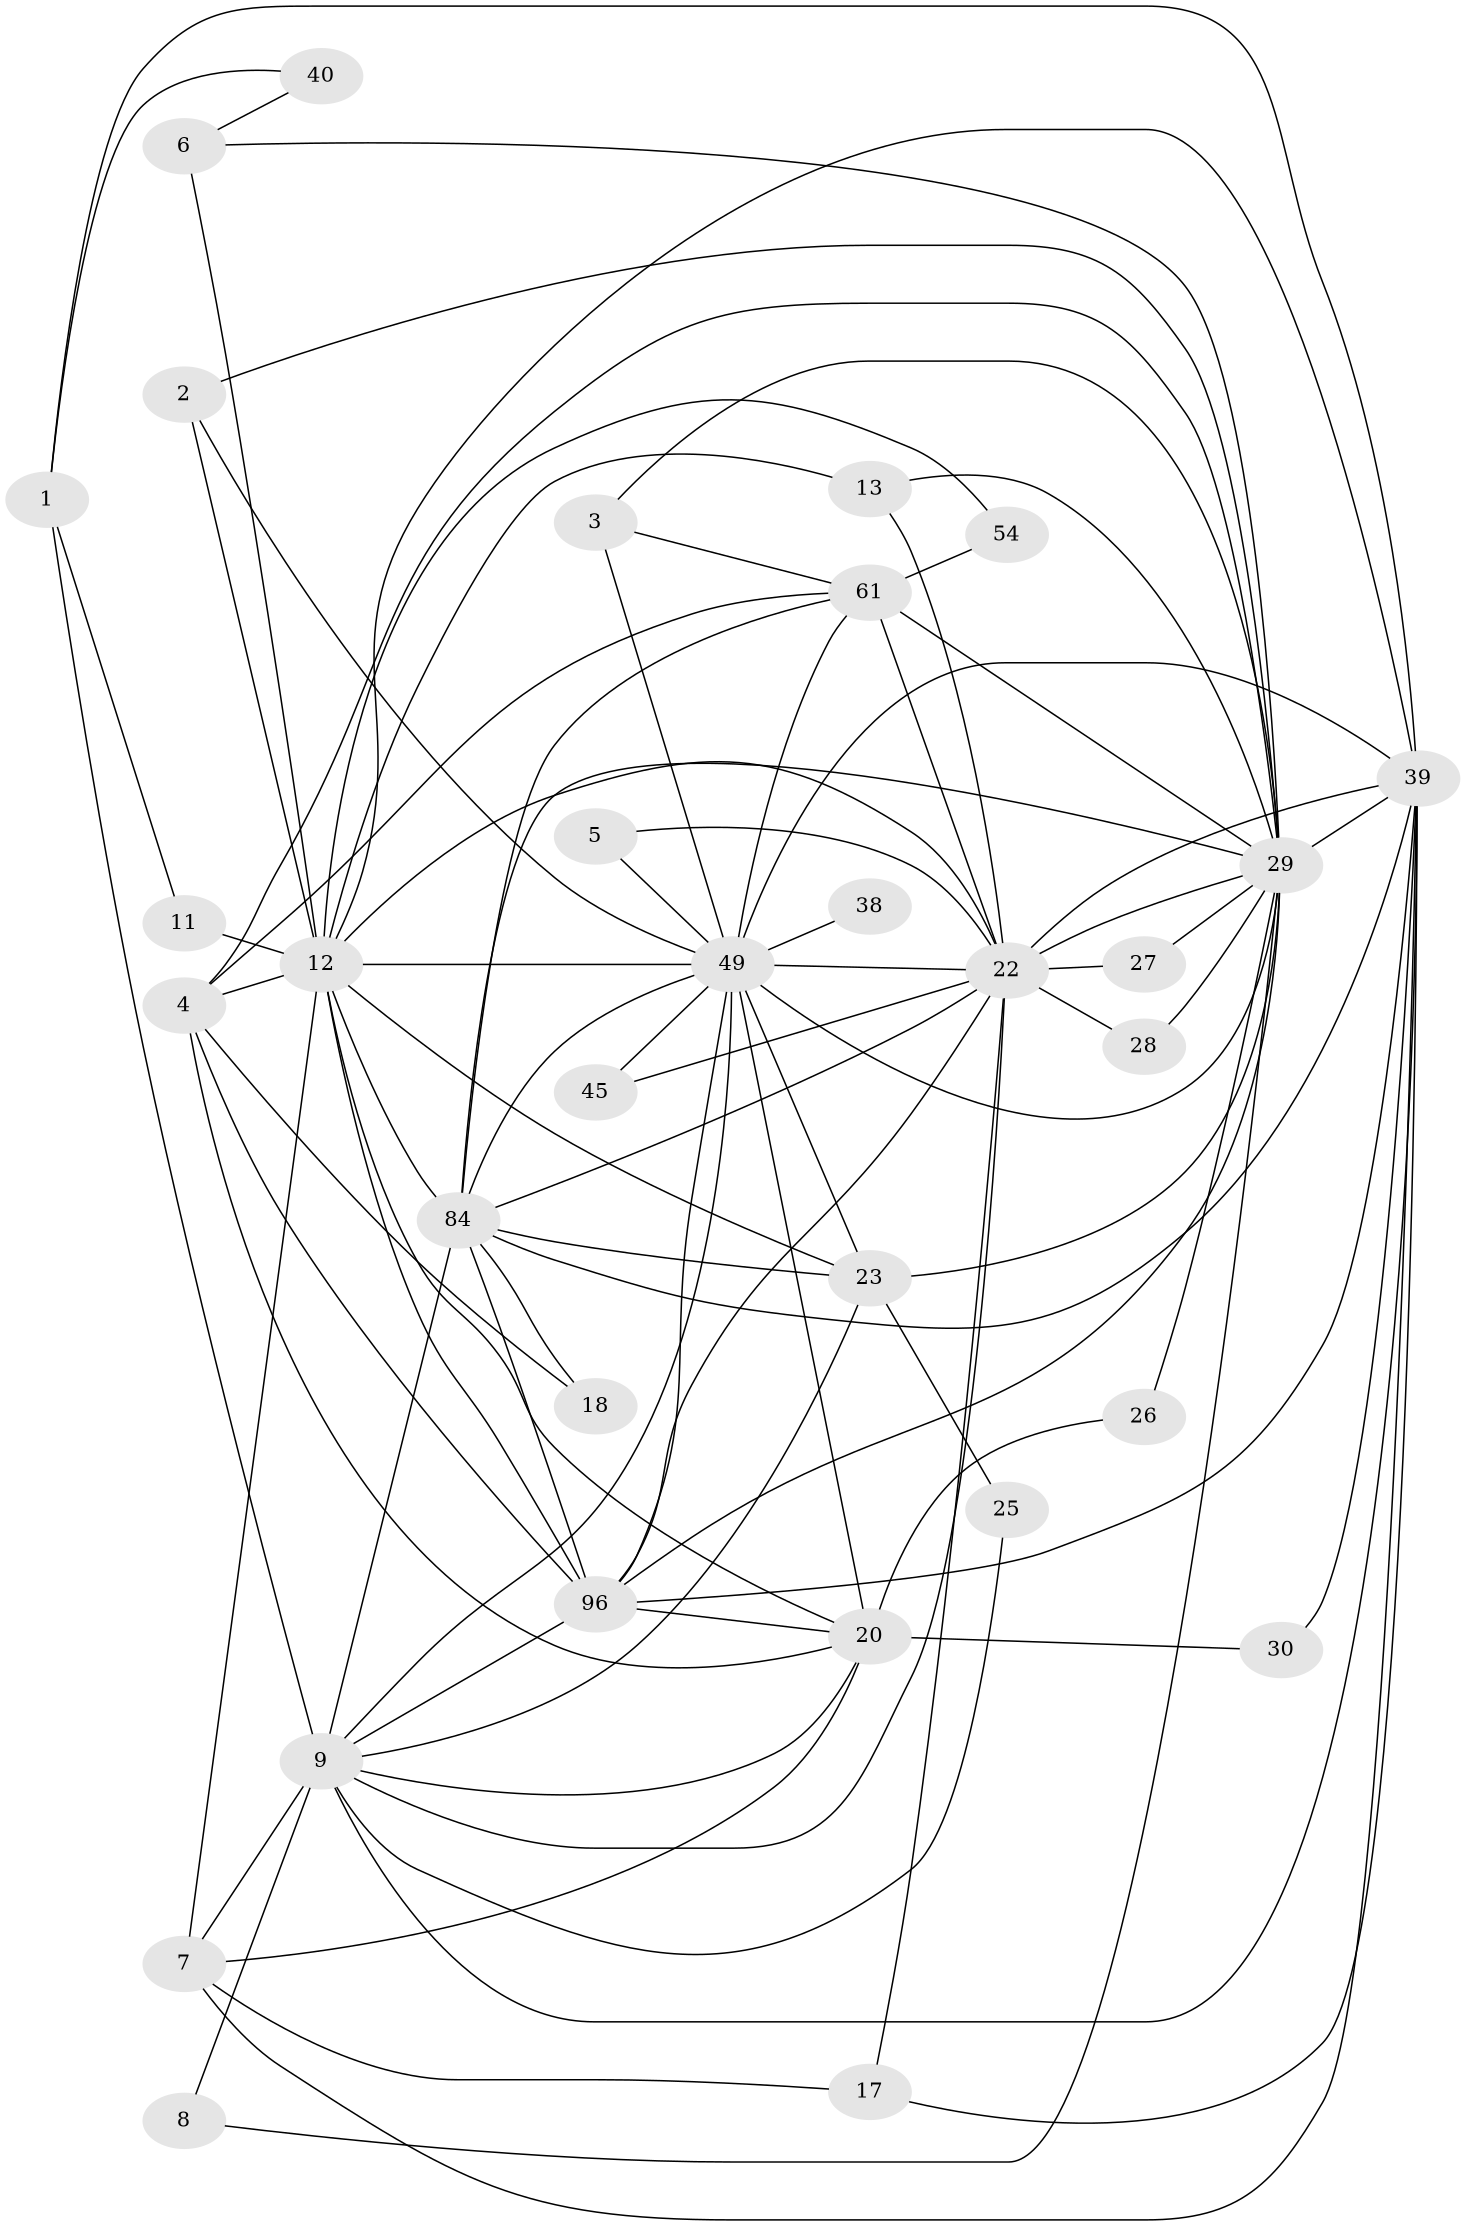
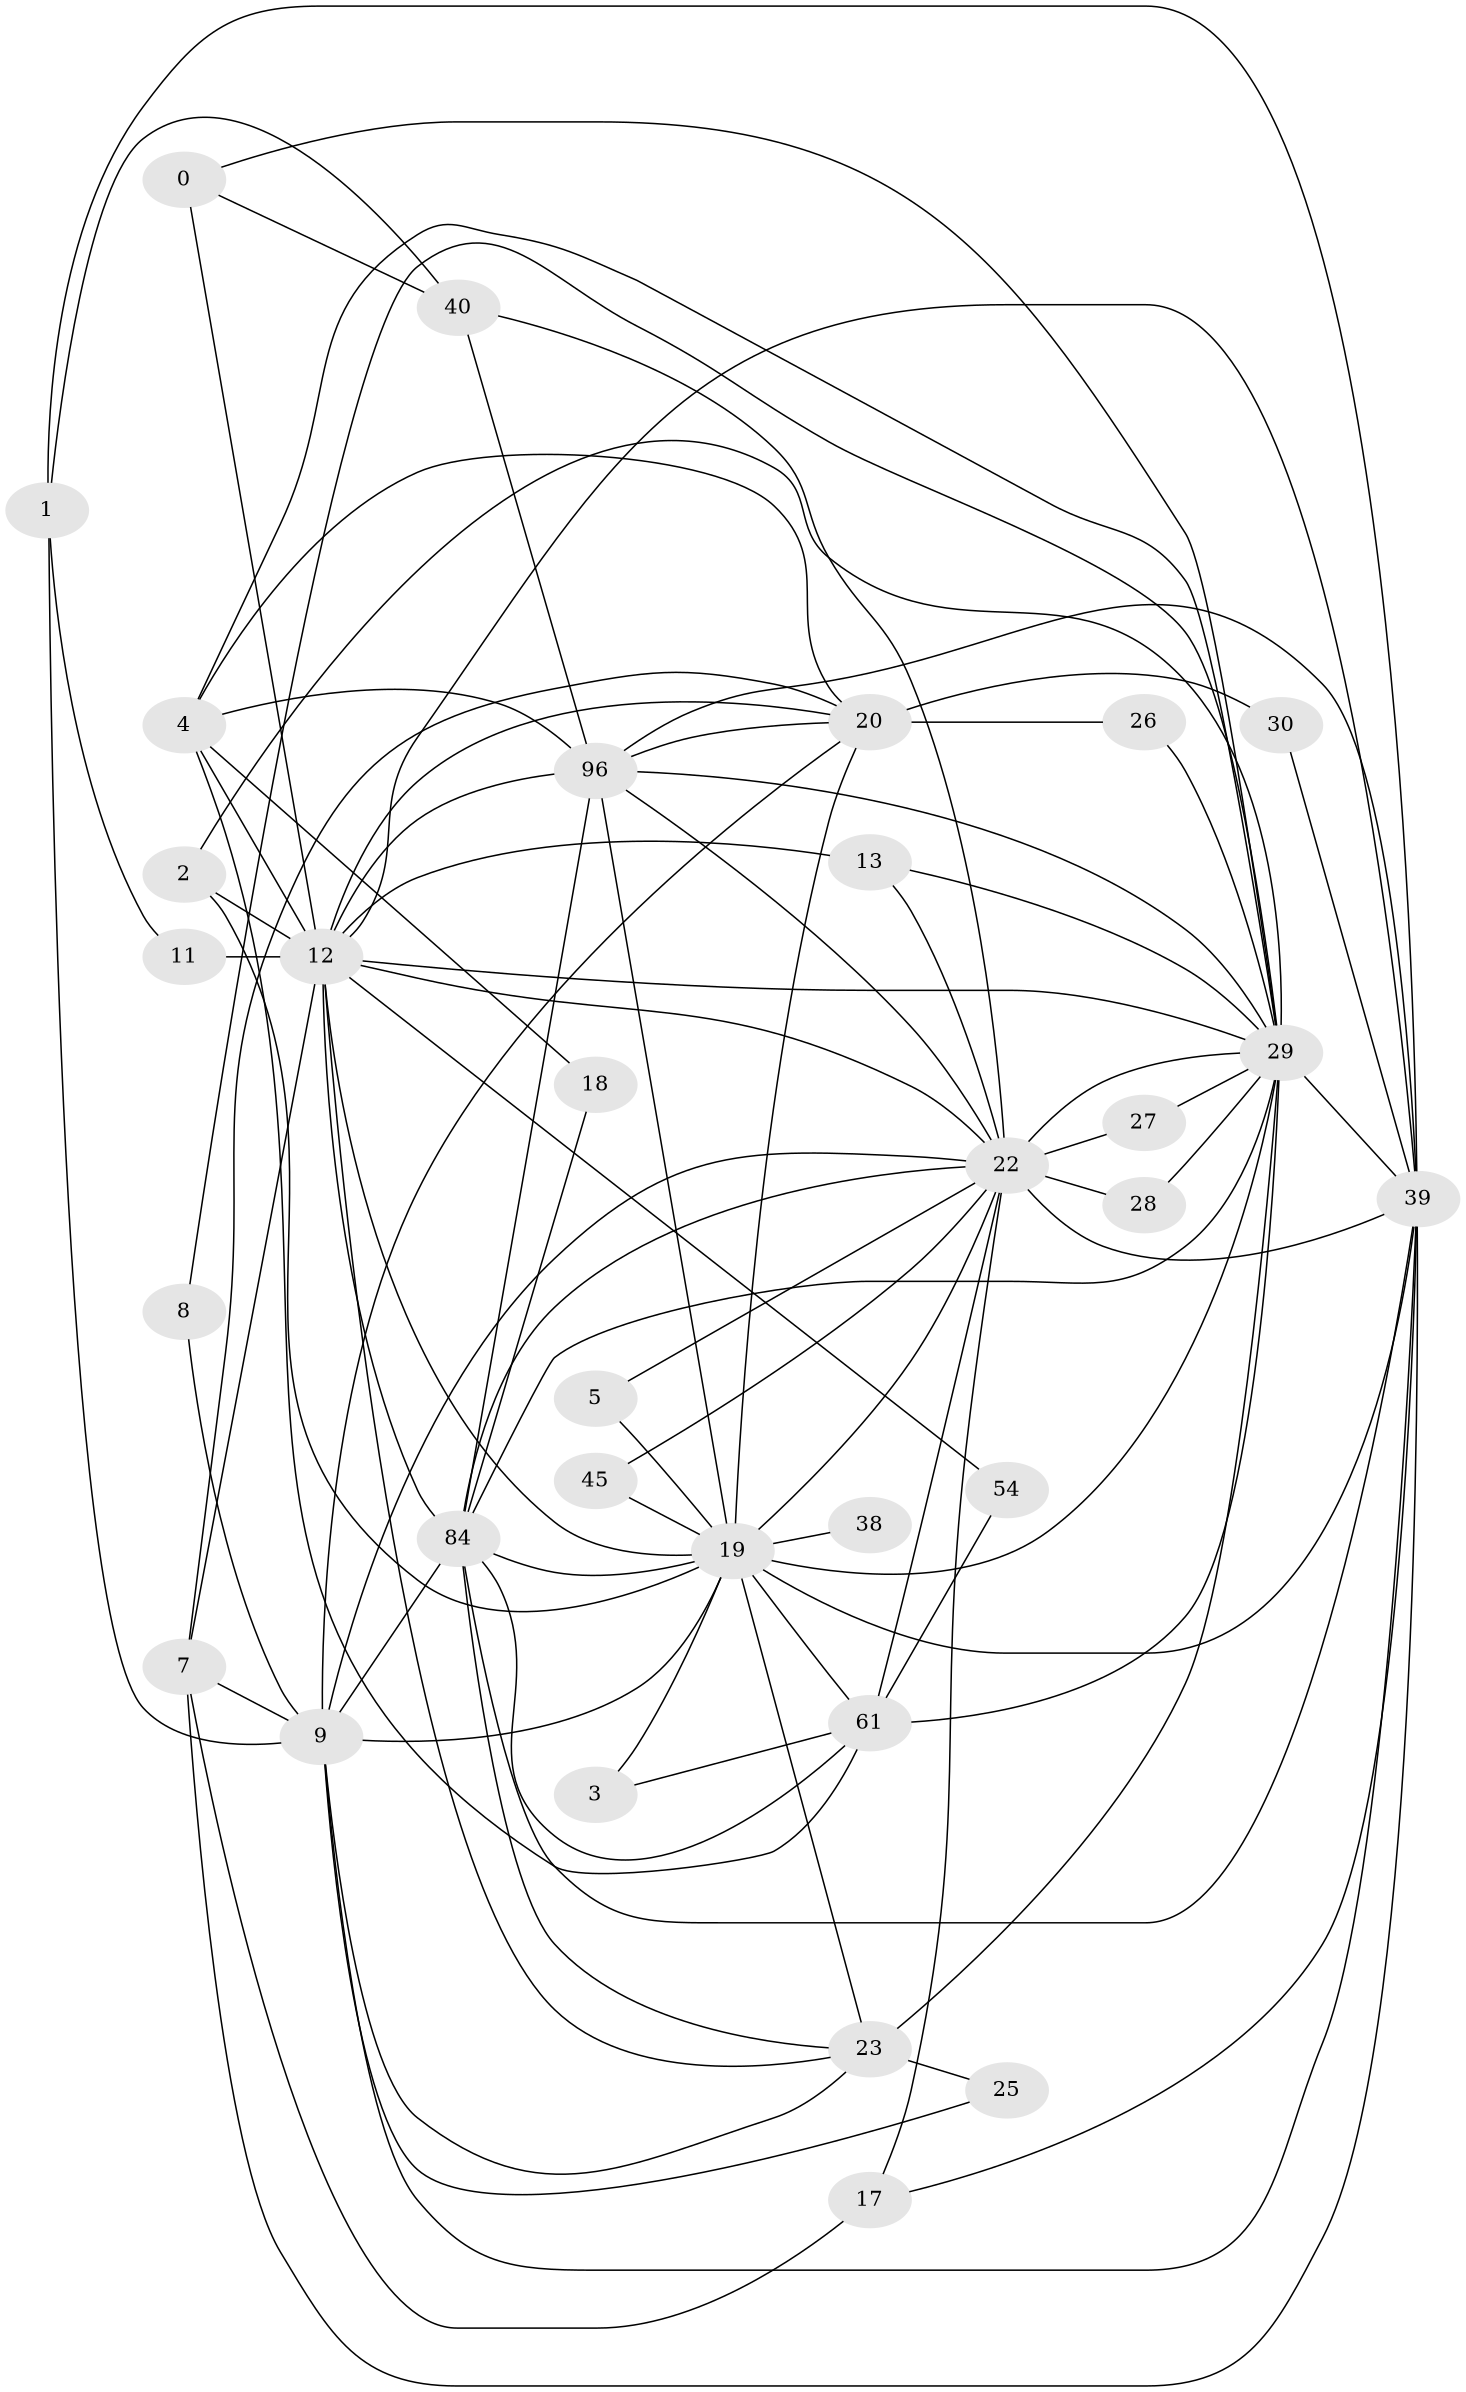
(184, 146) -> (184, 180)
(1087, 380) -> (807, 990)
none -> (883, 631)
(733, 964) -> (733, 1551)
(459, 1683) -> (527, 539)
